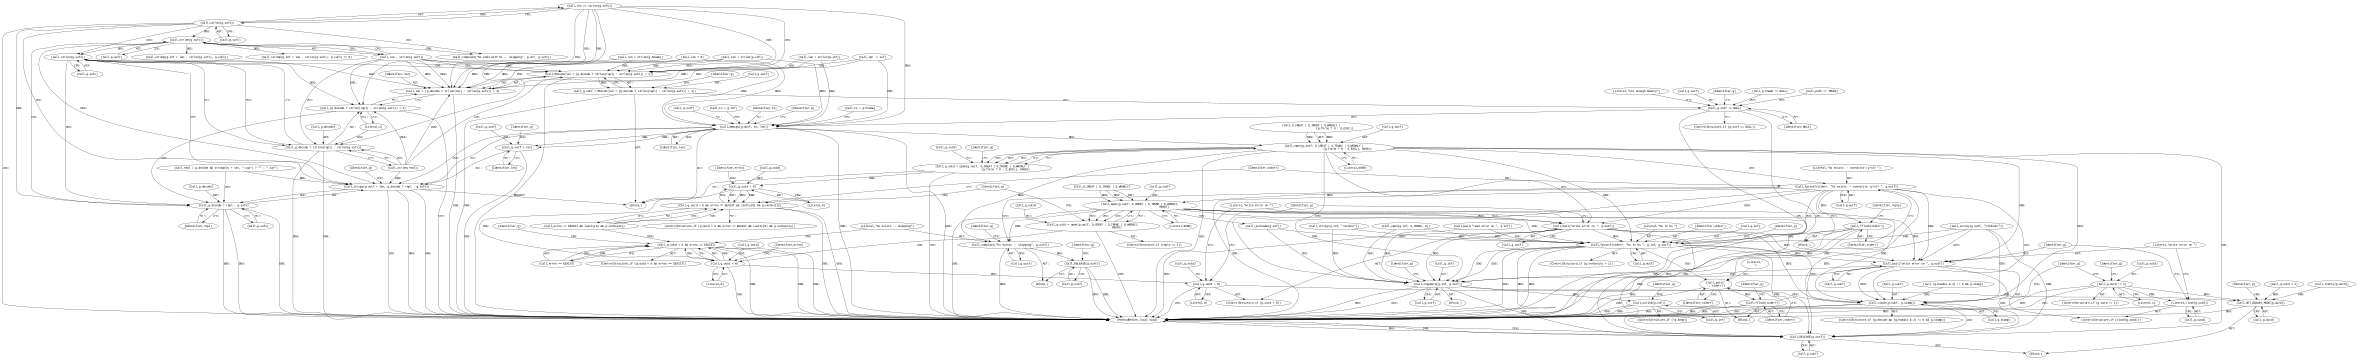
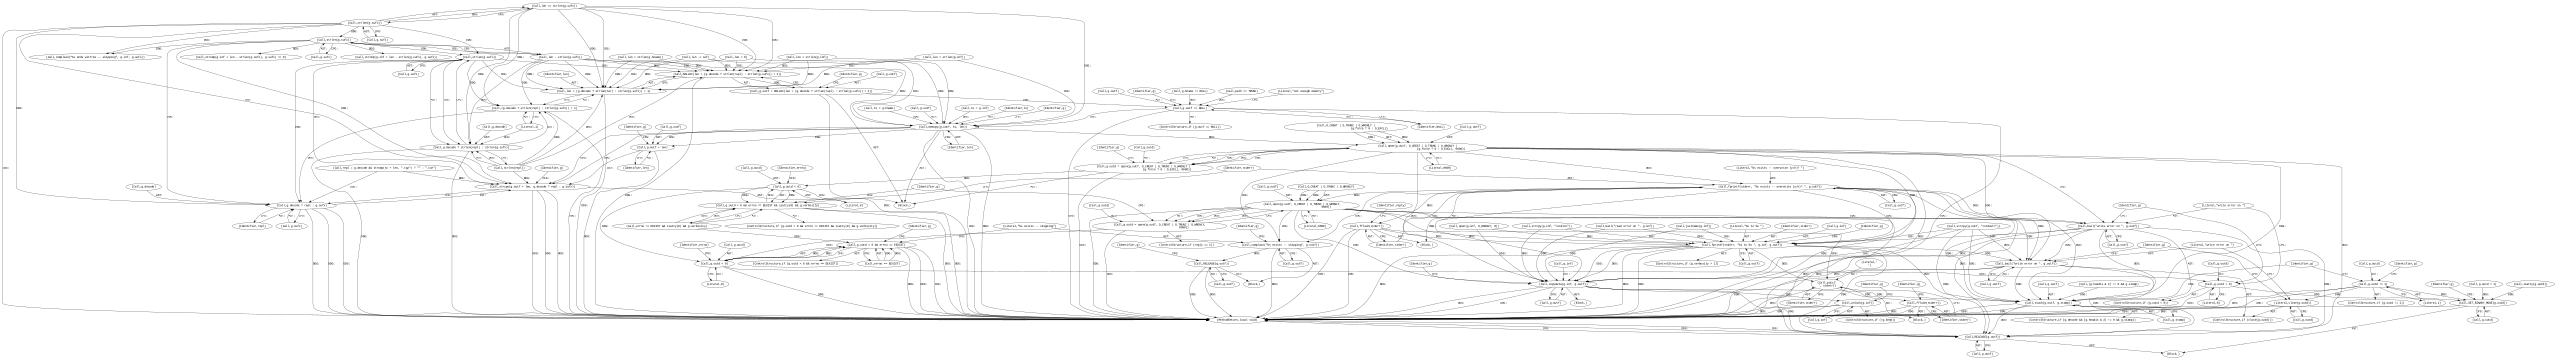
(1201, 218) -> (1398, 268)
(1406, 226) -> (1474, 226)
